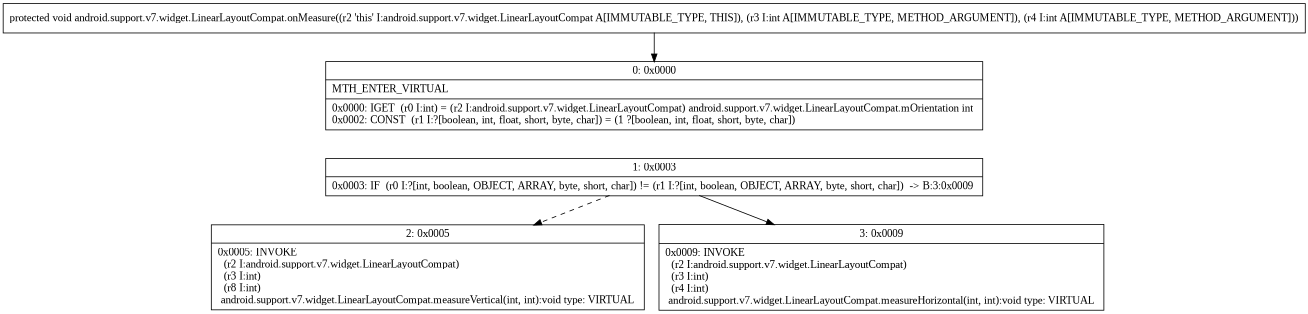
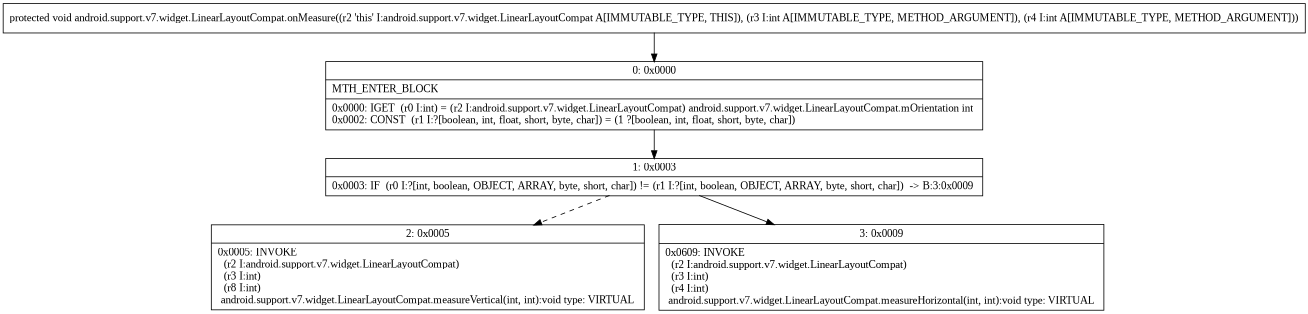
(390, 89) -> (385, 89)
none -> (654, 140)
(708, 253) -> (708, 253)
